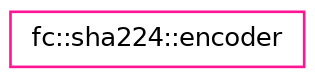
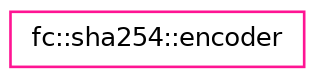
(157, 39) -> (157, 39)
